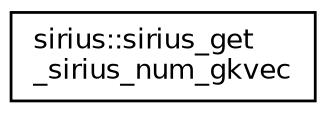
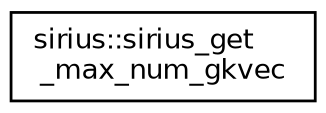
(163, 57) -> (163, 57)
